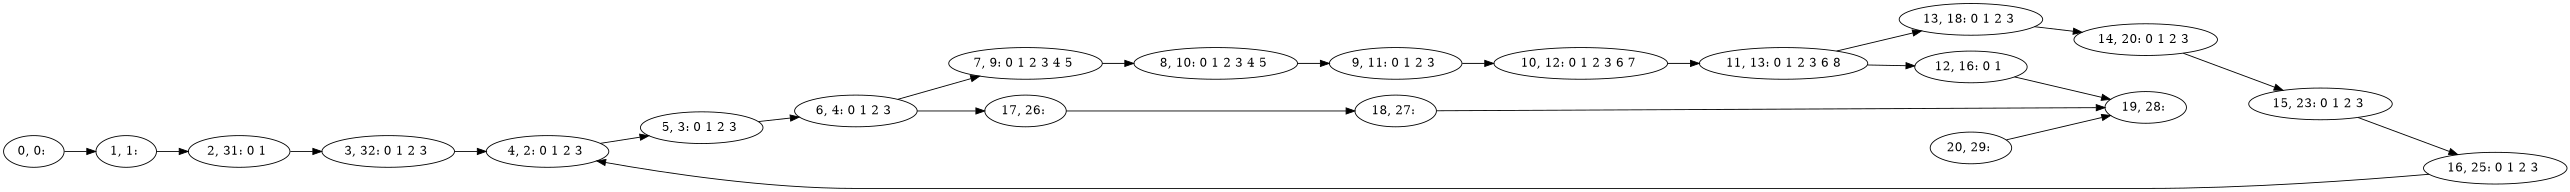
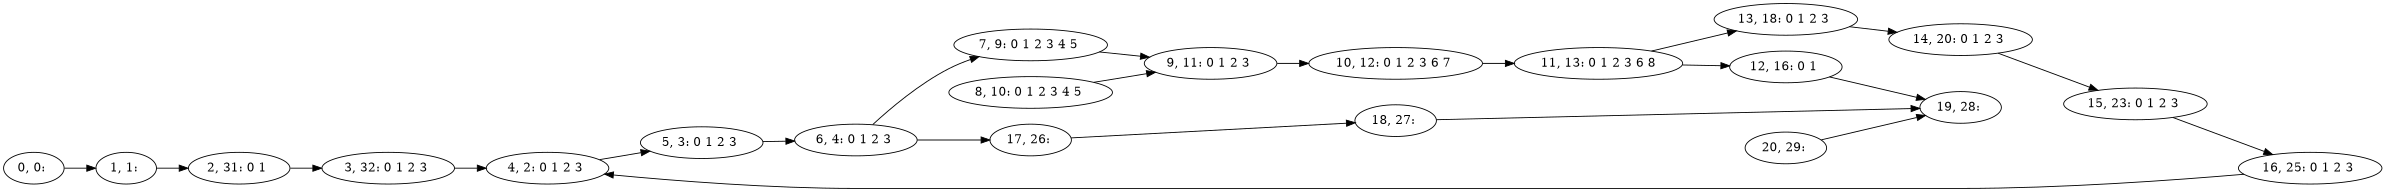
(1114, 63) -> (1120, 54)
